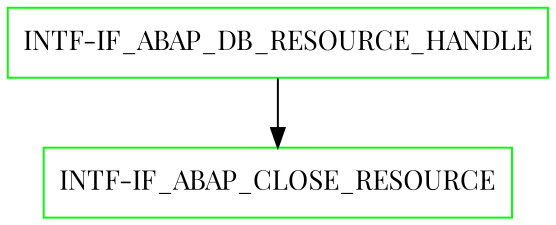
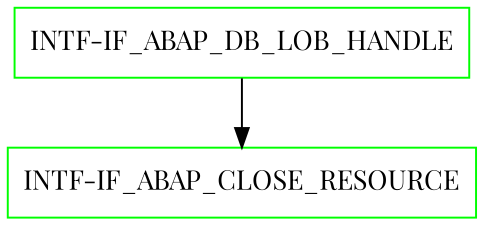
(278, 43) -> (242, 43)
